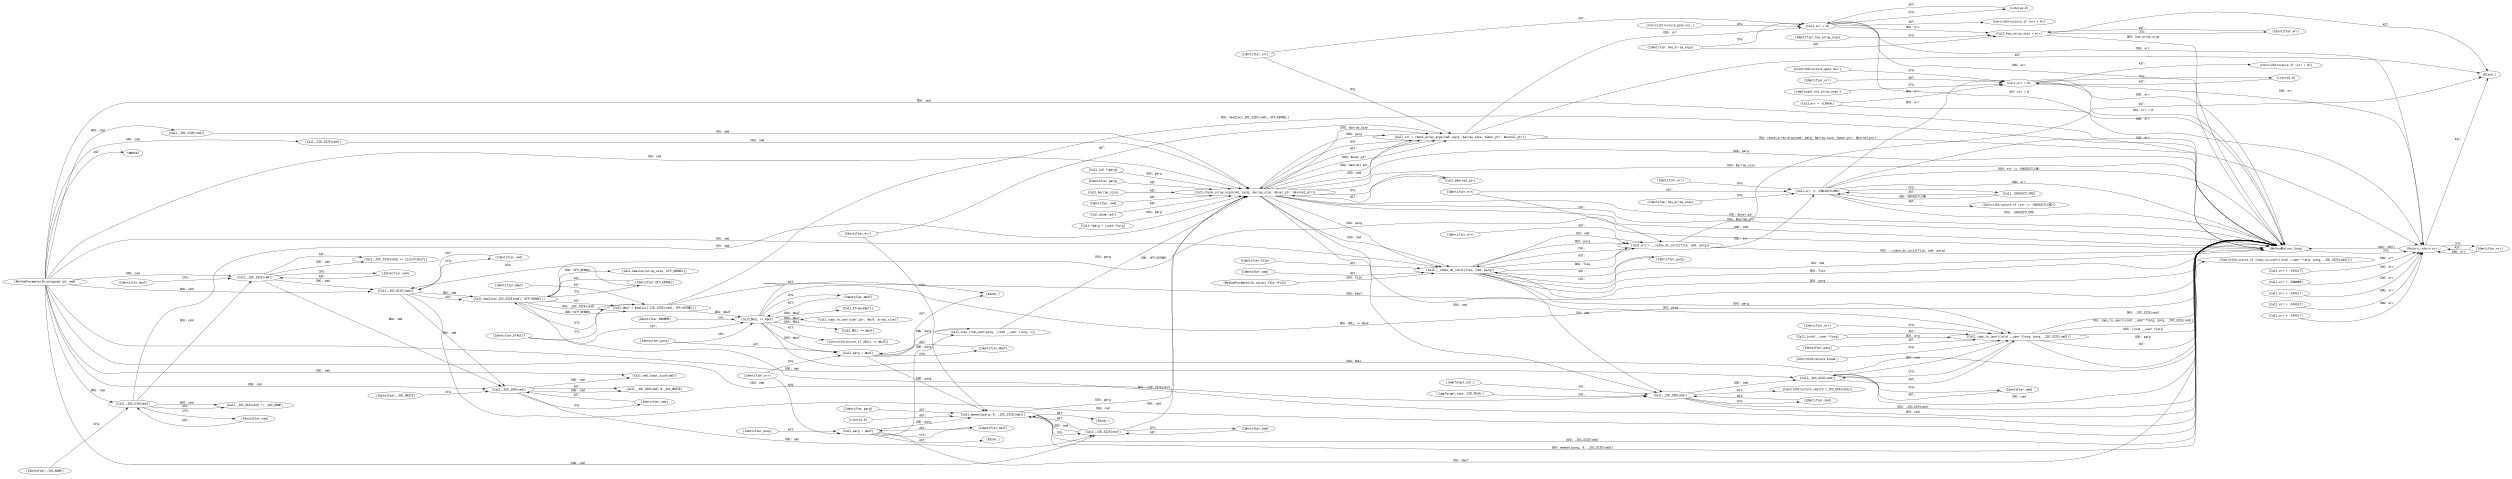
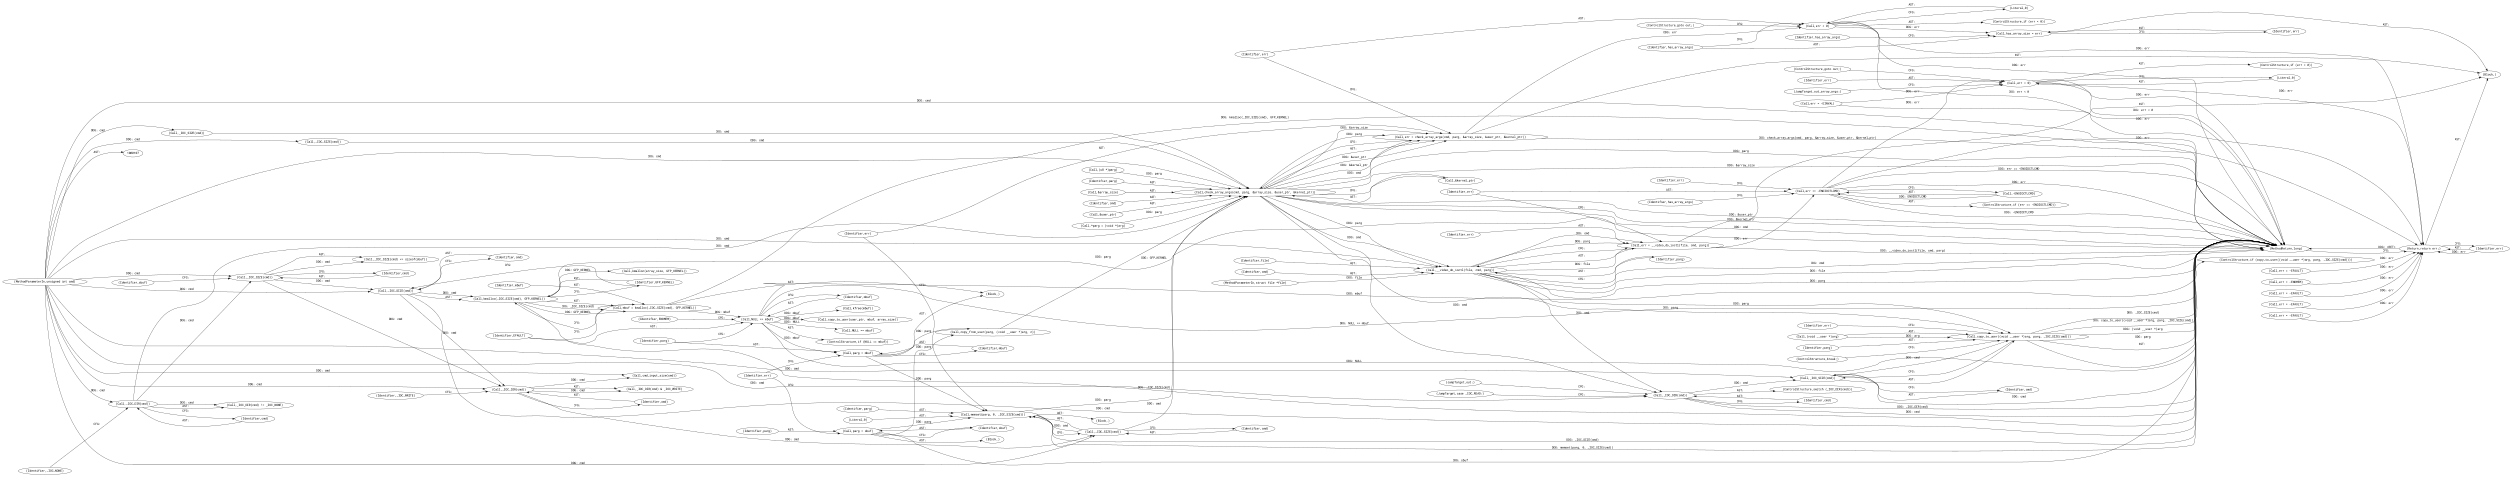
(2197, 73) -> none
